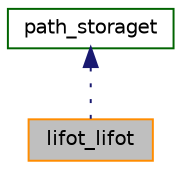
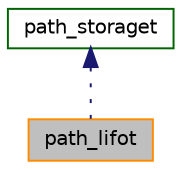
(91, 140) -> (91, 140)
